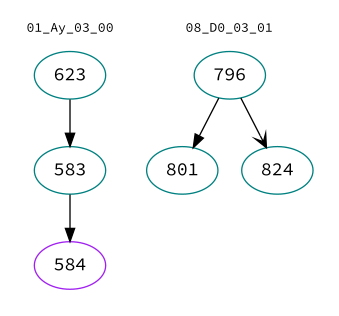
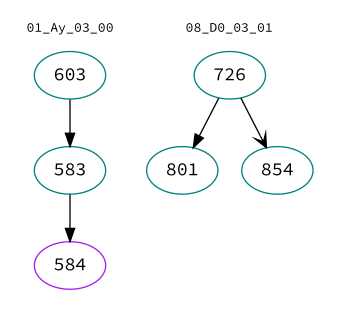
(70, 75) -> (70, 75)
(230, 75) -> (230, 75)
(277, 170) -> (277, 170)
